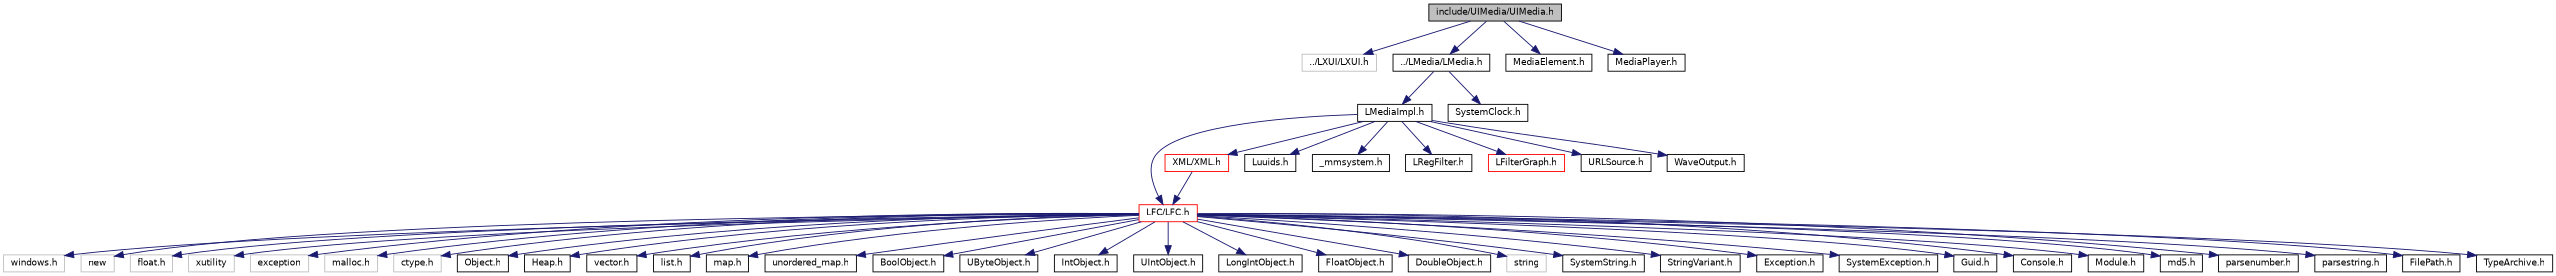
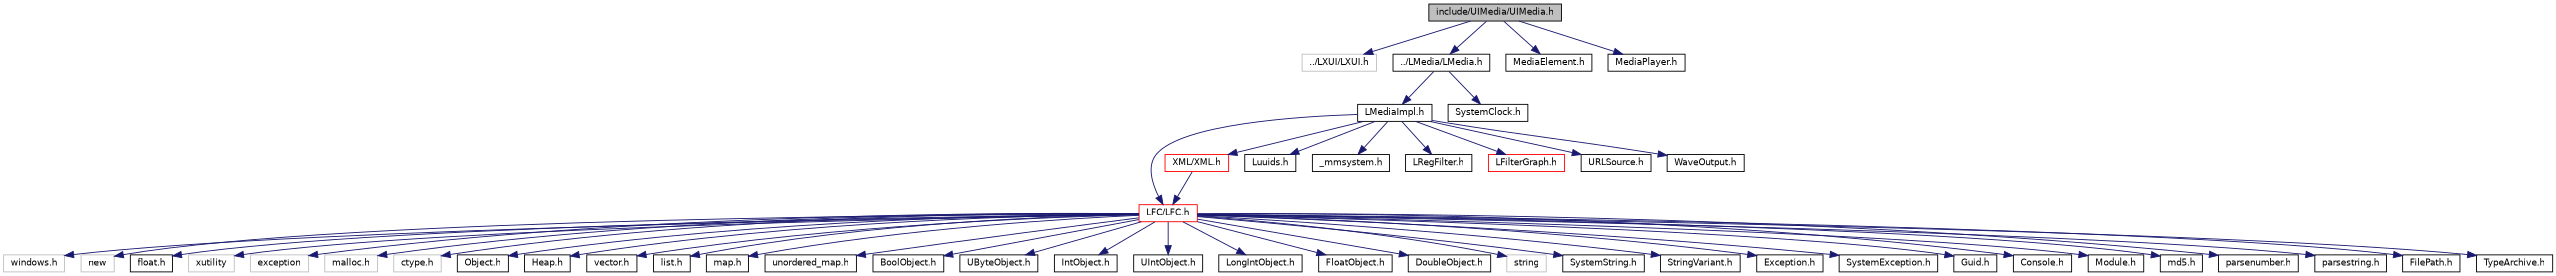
(151, 263) -> (151, 263)
